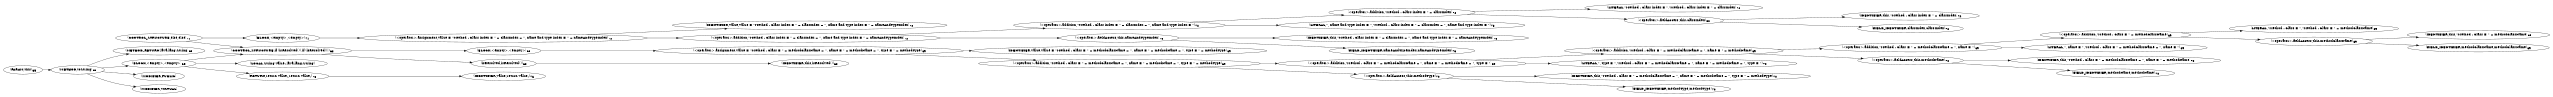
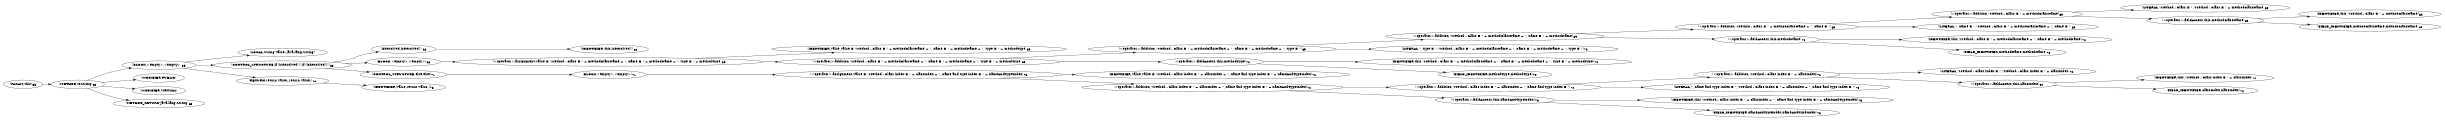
(213, 44) -> (346, 70)
